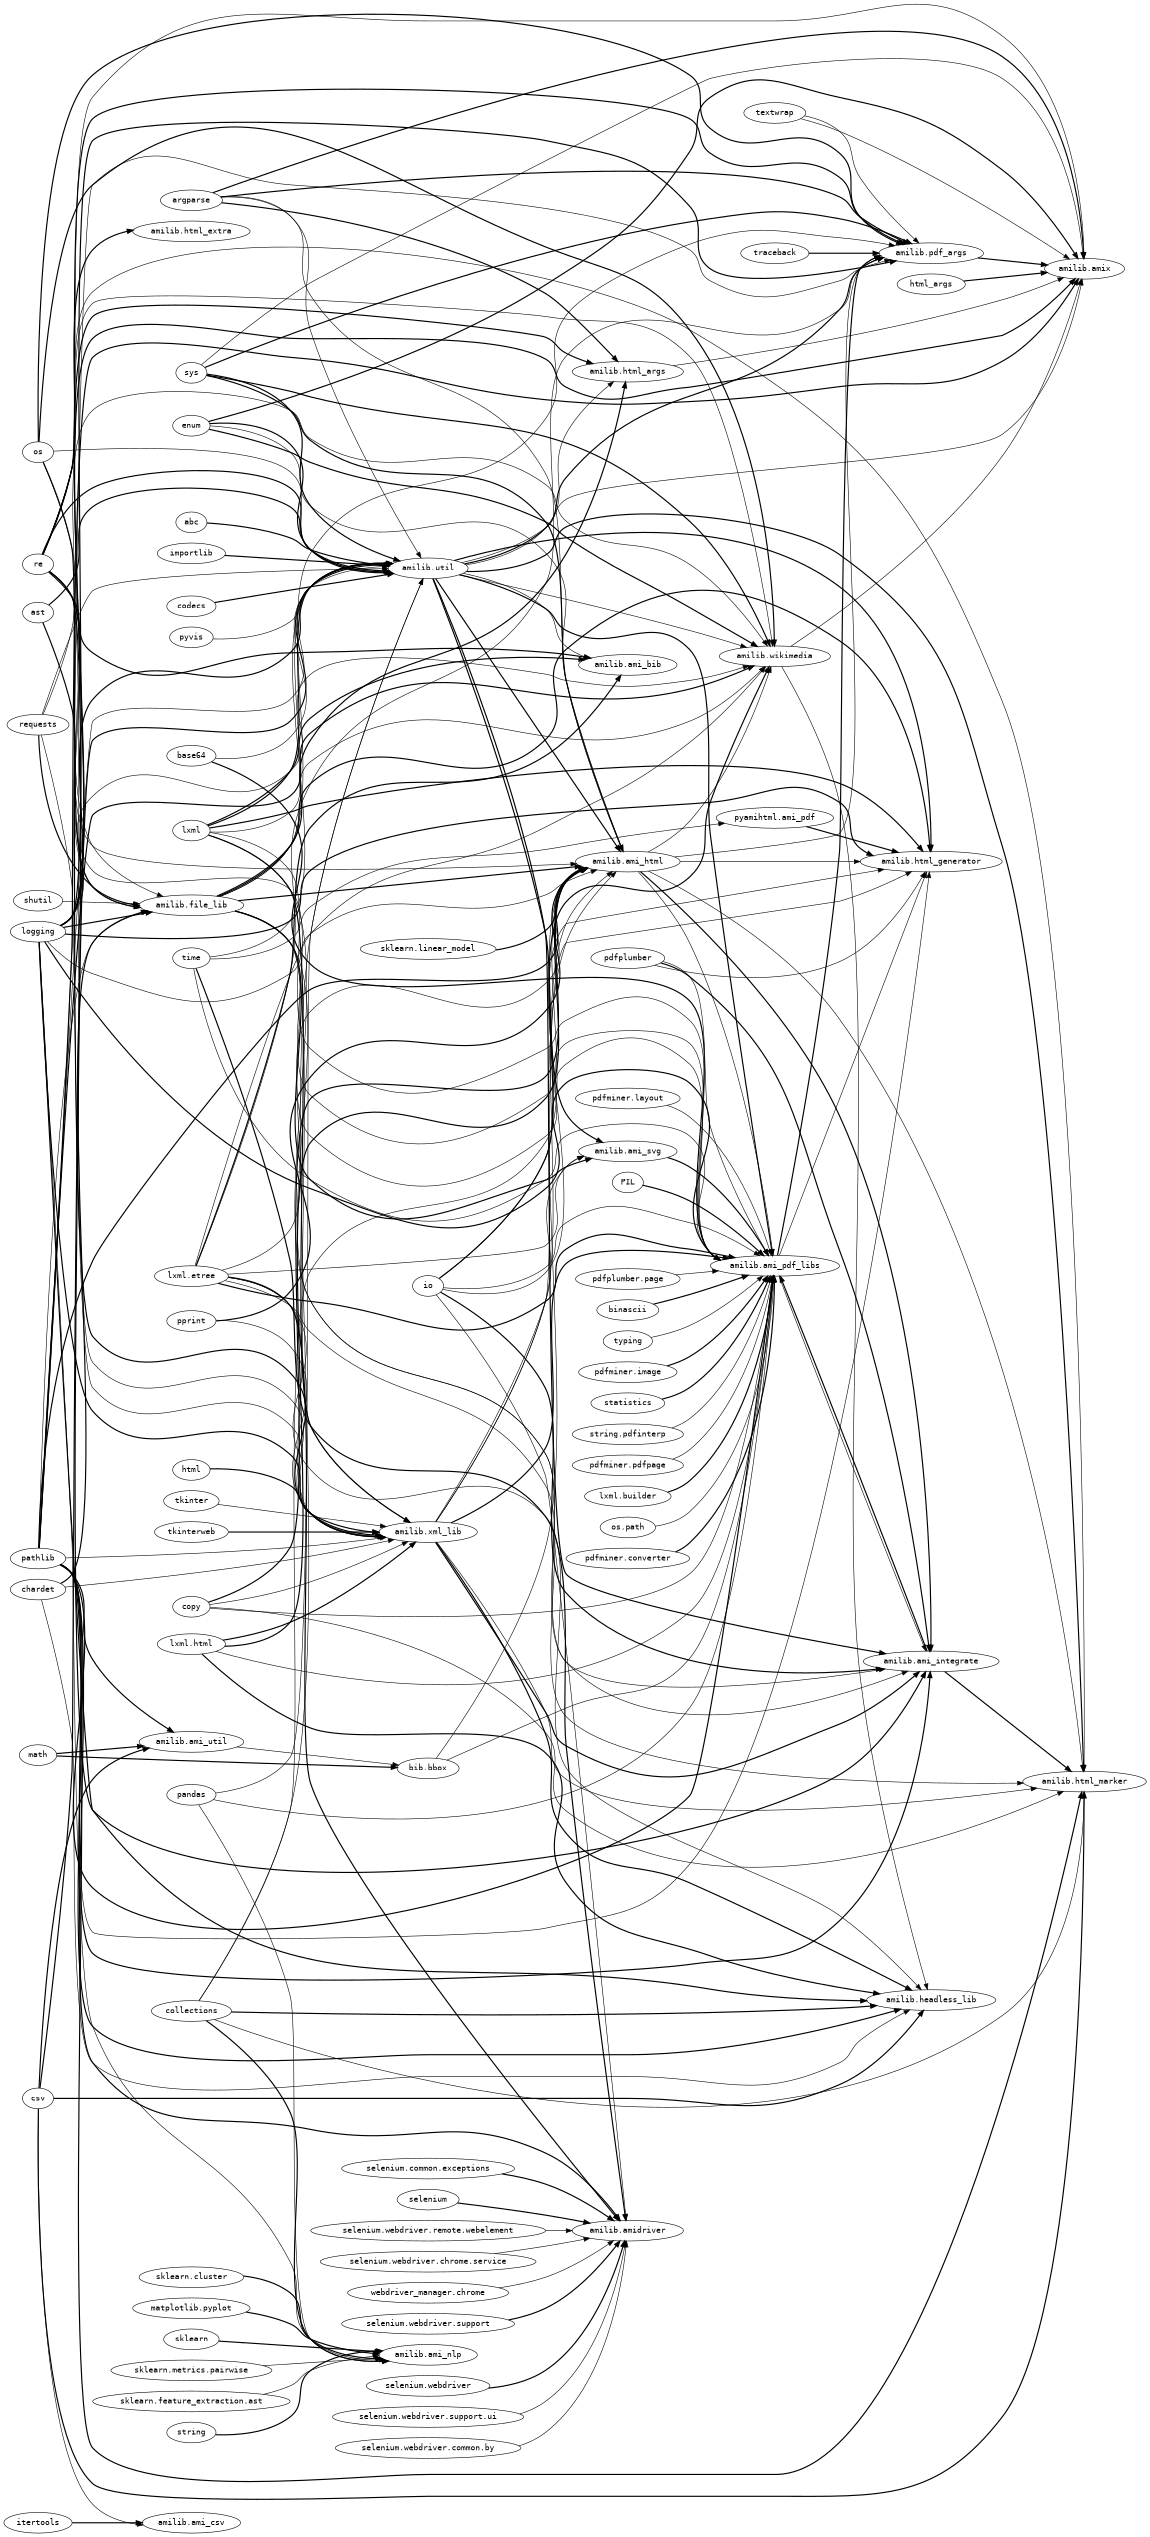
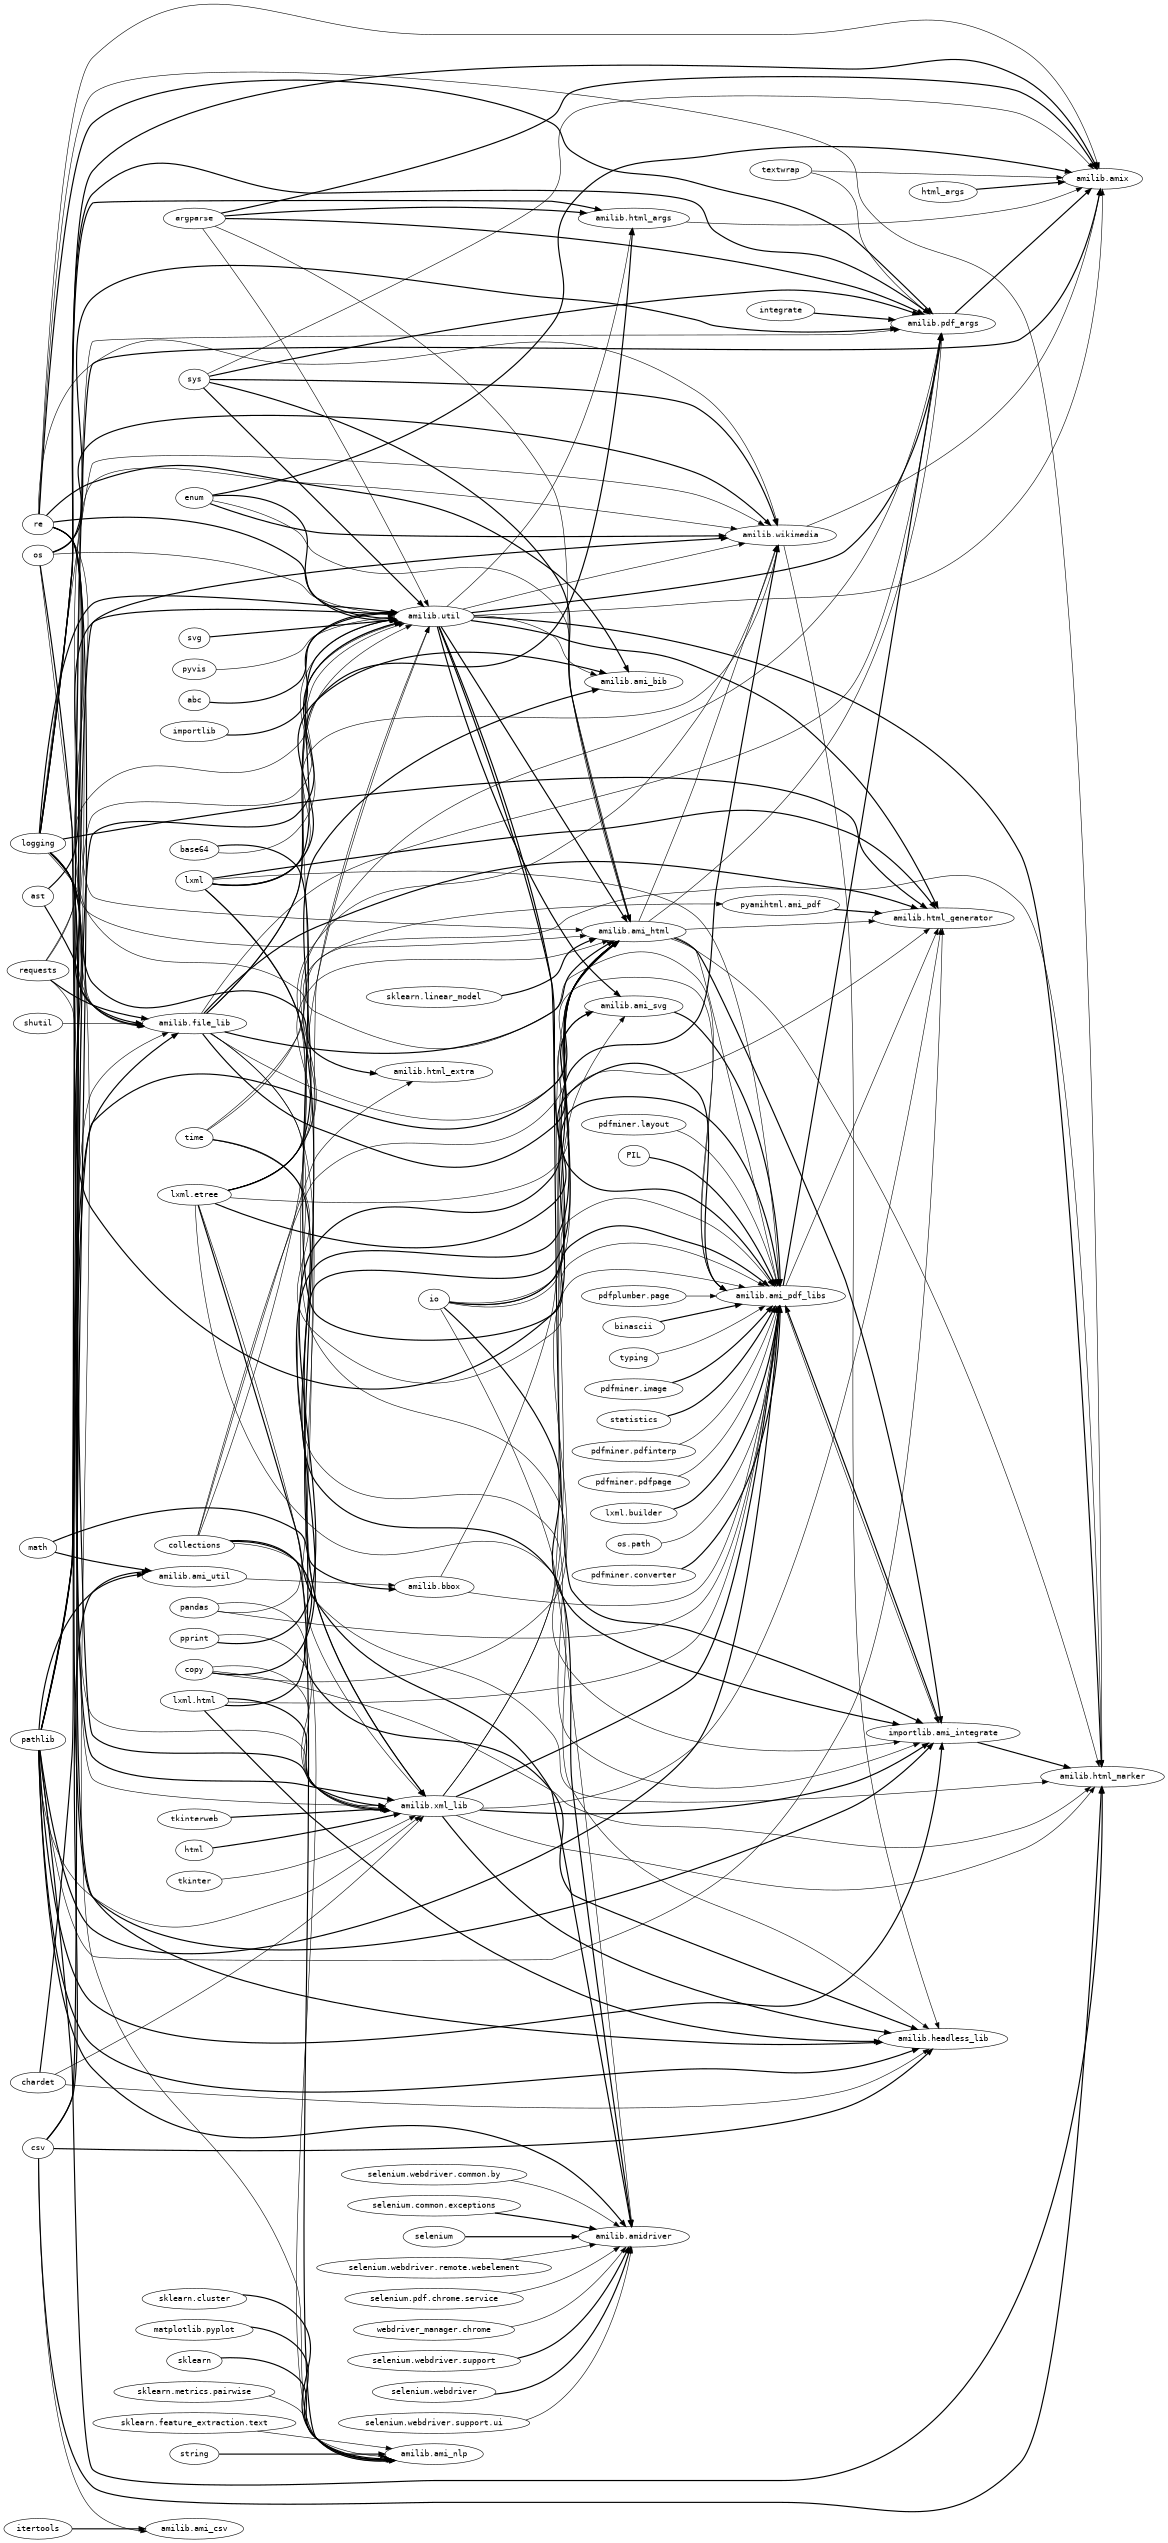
(775, 253) -> (781, 310)
(191, 606) -> (194, 638)
(628, 958) -> none
none -> (272, 1289)
(628, 1434) -> (634, 1451)
(931, 1661) -> (943, 1733)
(428, 1768) -> (434, 1587)
(428, 2262) -> (434, 2299)
(191, 2401) -> (194, 2423)
